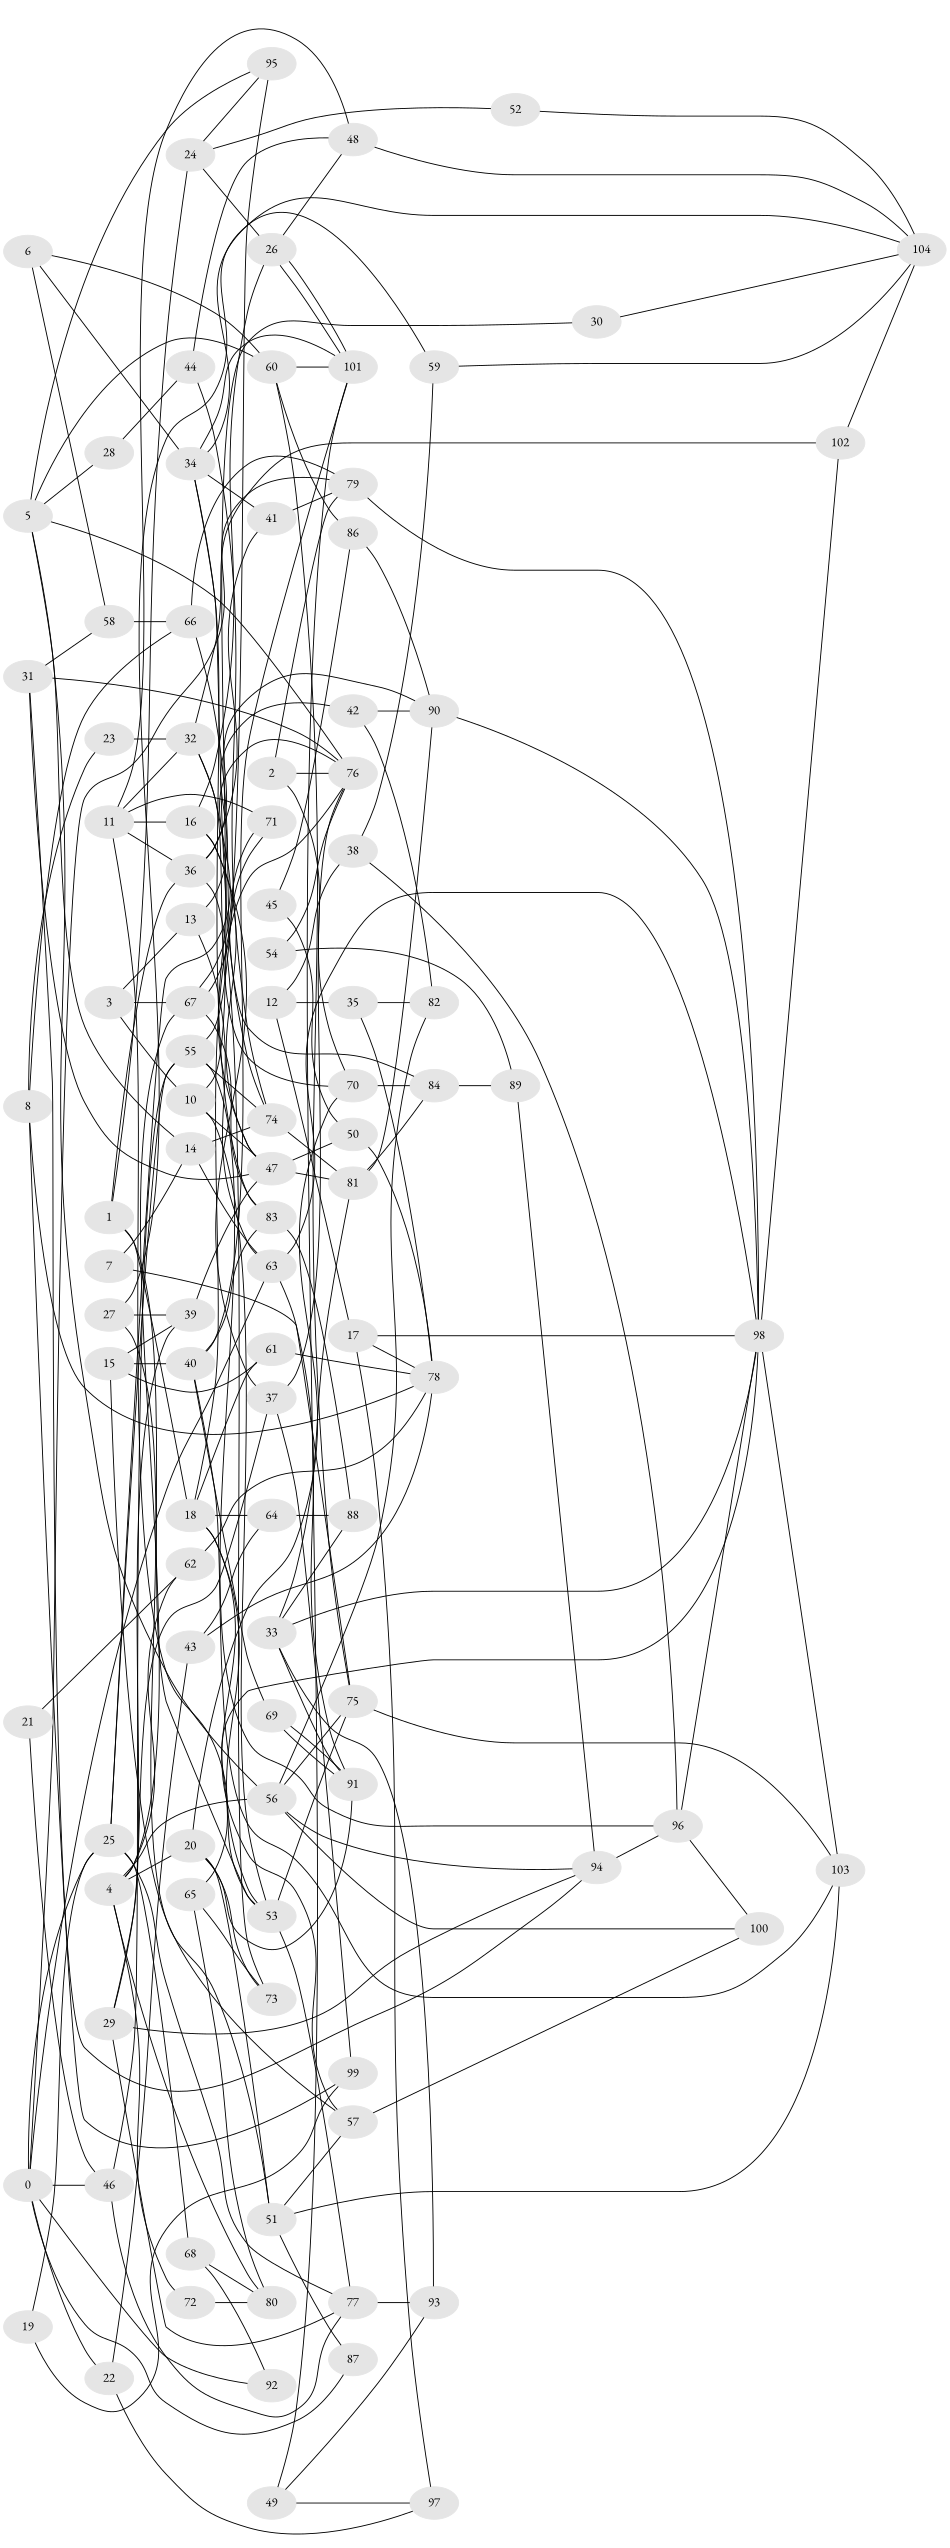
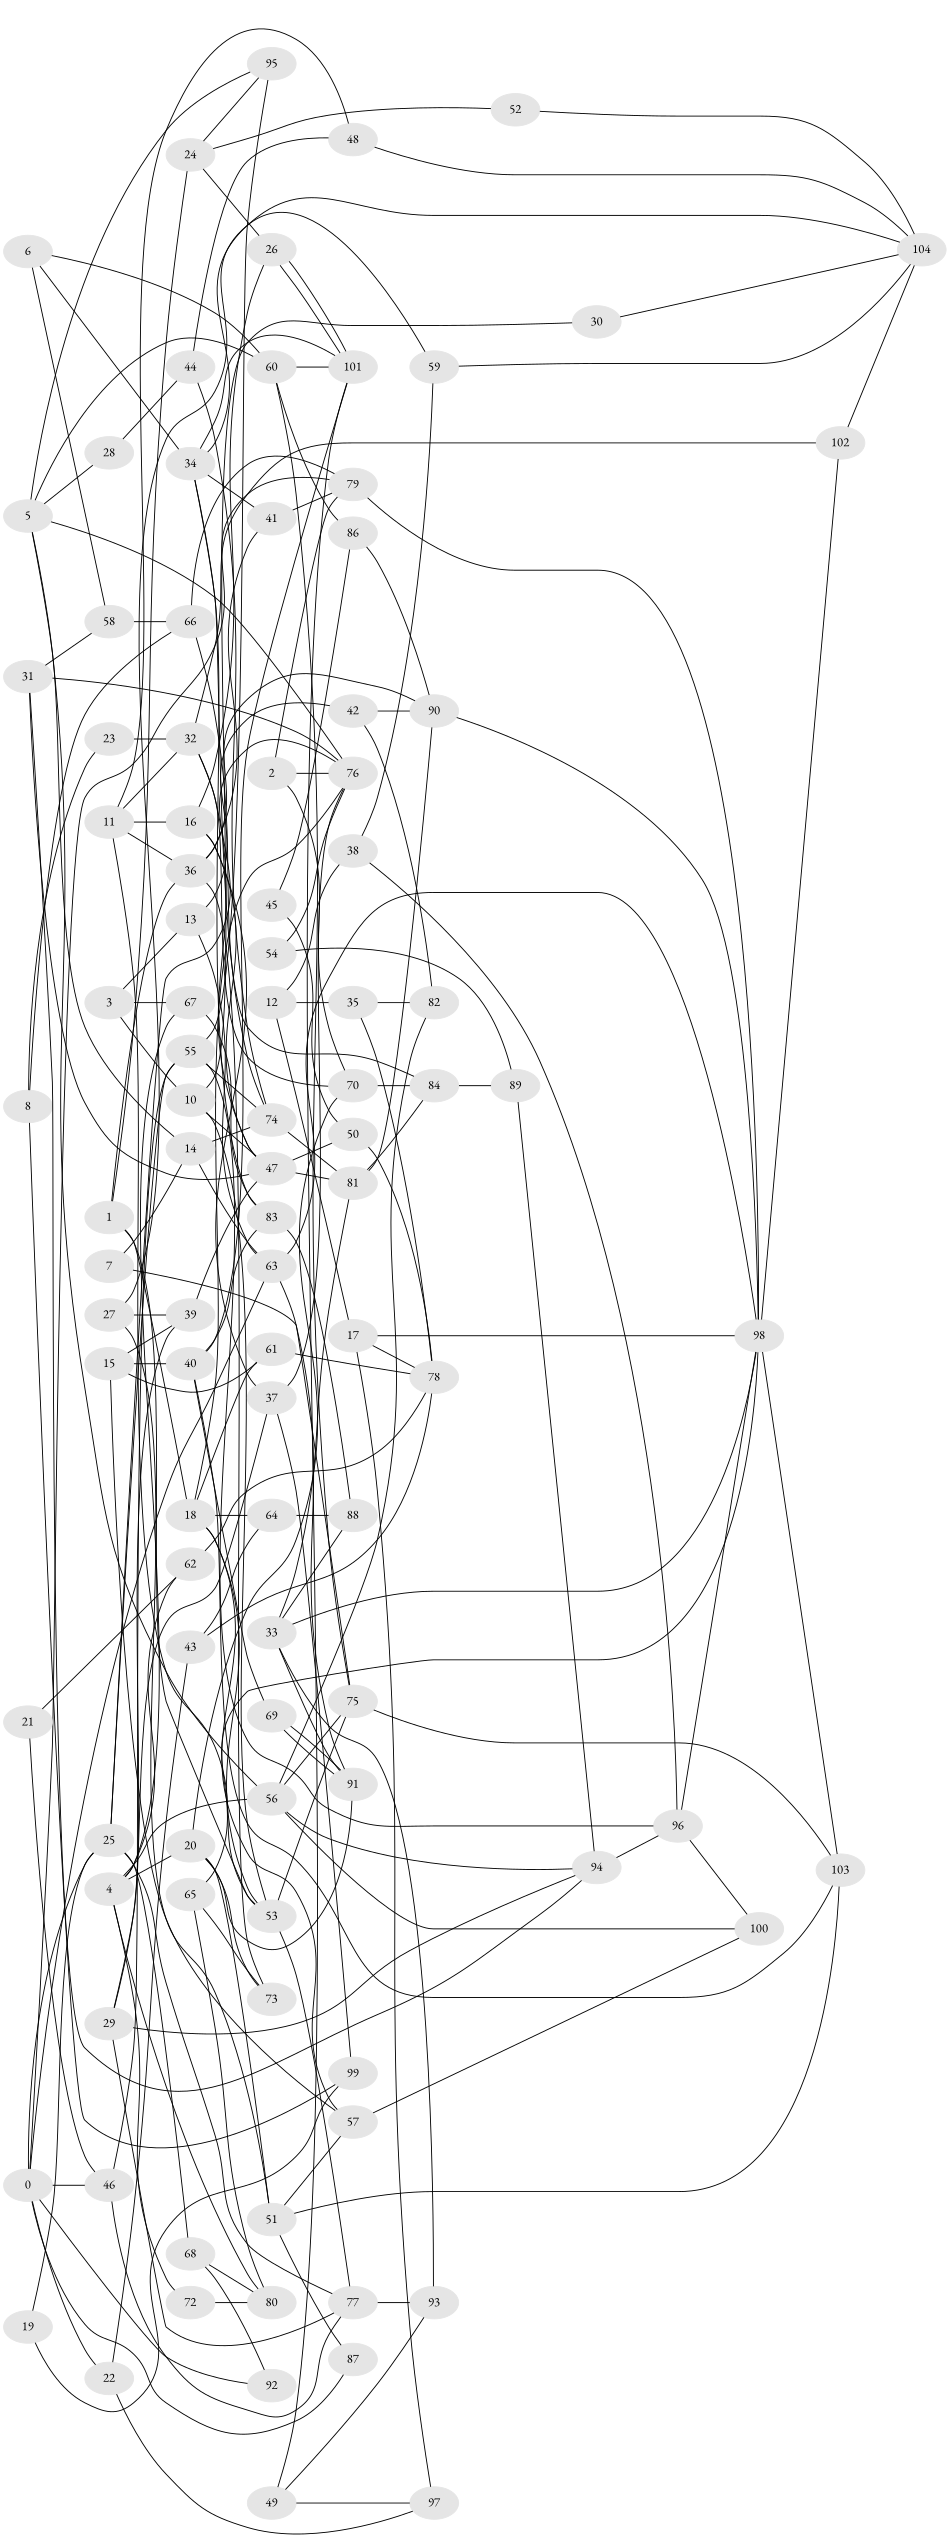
(315, 191) -> none
(272, 822) -> none
(102, 1401) -> none
